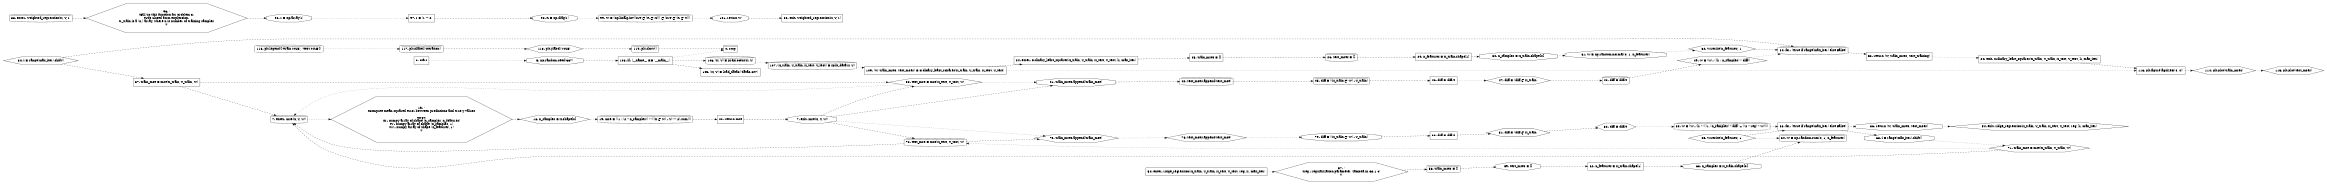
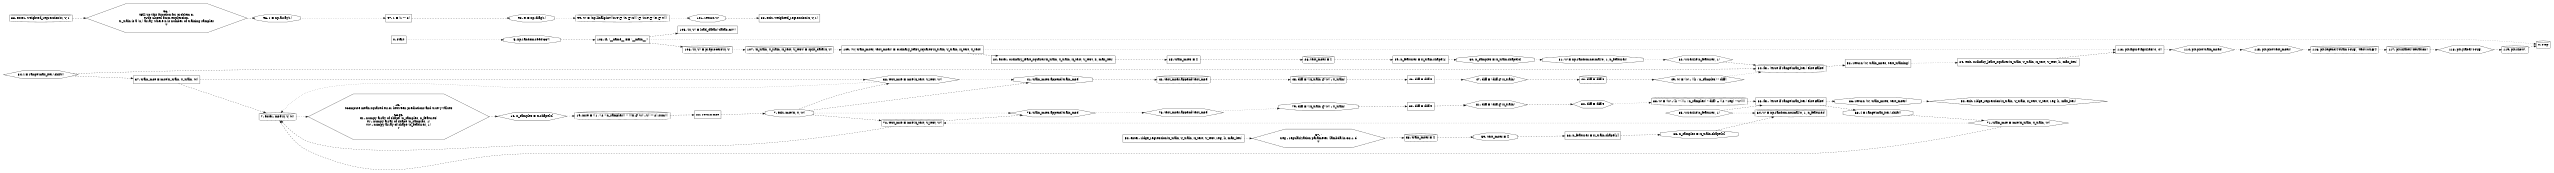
none -> (2306, 50)
(1813, 138) -> (1791, 113)
(1966, 143) -> (1945, 118)
